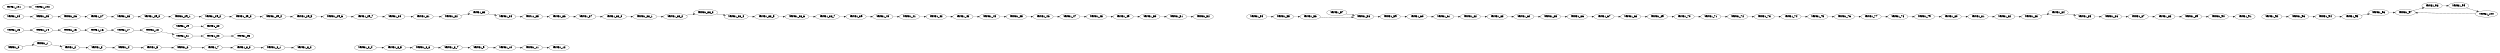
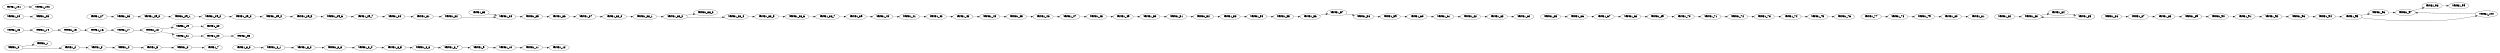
(2472, 10) -> (2418, 21)
(720, 14) -> (705, 18)
(464, 15) -> (478, 18)
(70, 17) -> none
(244, 17) -> (244, 17)
(532, 17) -> (532, 17)
none -> (1230, 17)
(1536, 17) -> none
(1857, 17) -> none
(1990, 17) -> none
(2097, 17) -> (2059, 18)
none -> (2258, 17)
(1336, 18) -> (1323, 15)
none -> (167, 28)
(55, 45) -> (41, 49)
(227, 48) -> none
none -> (335, 48)
